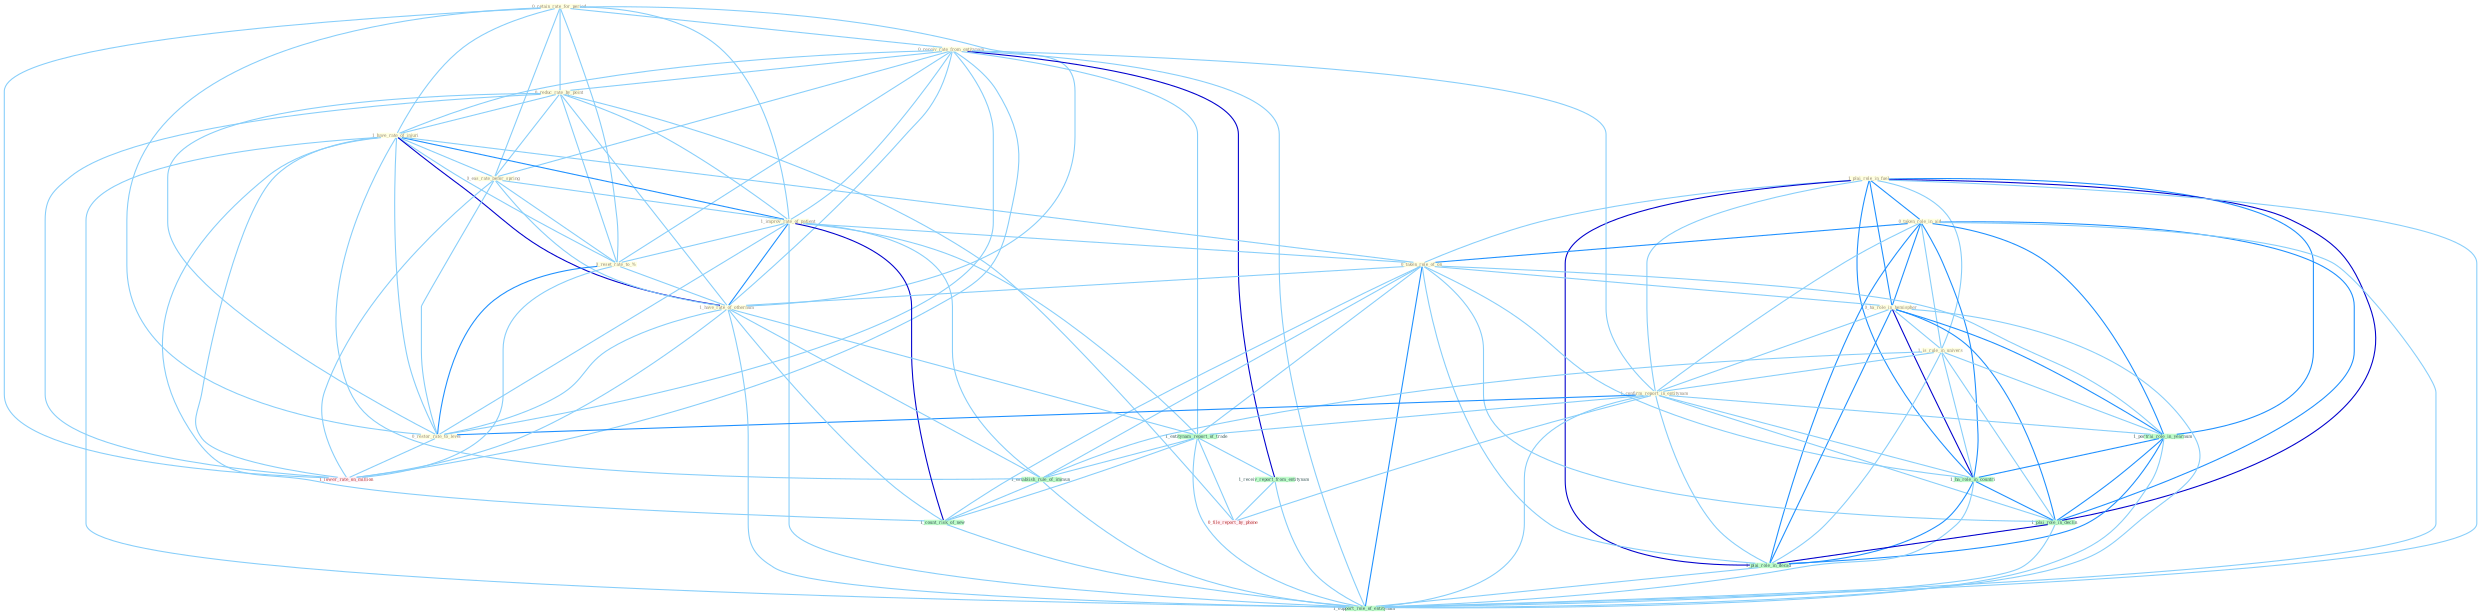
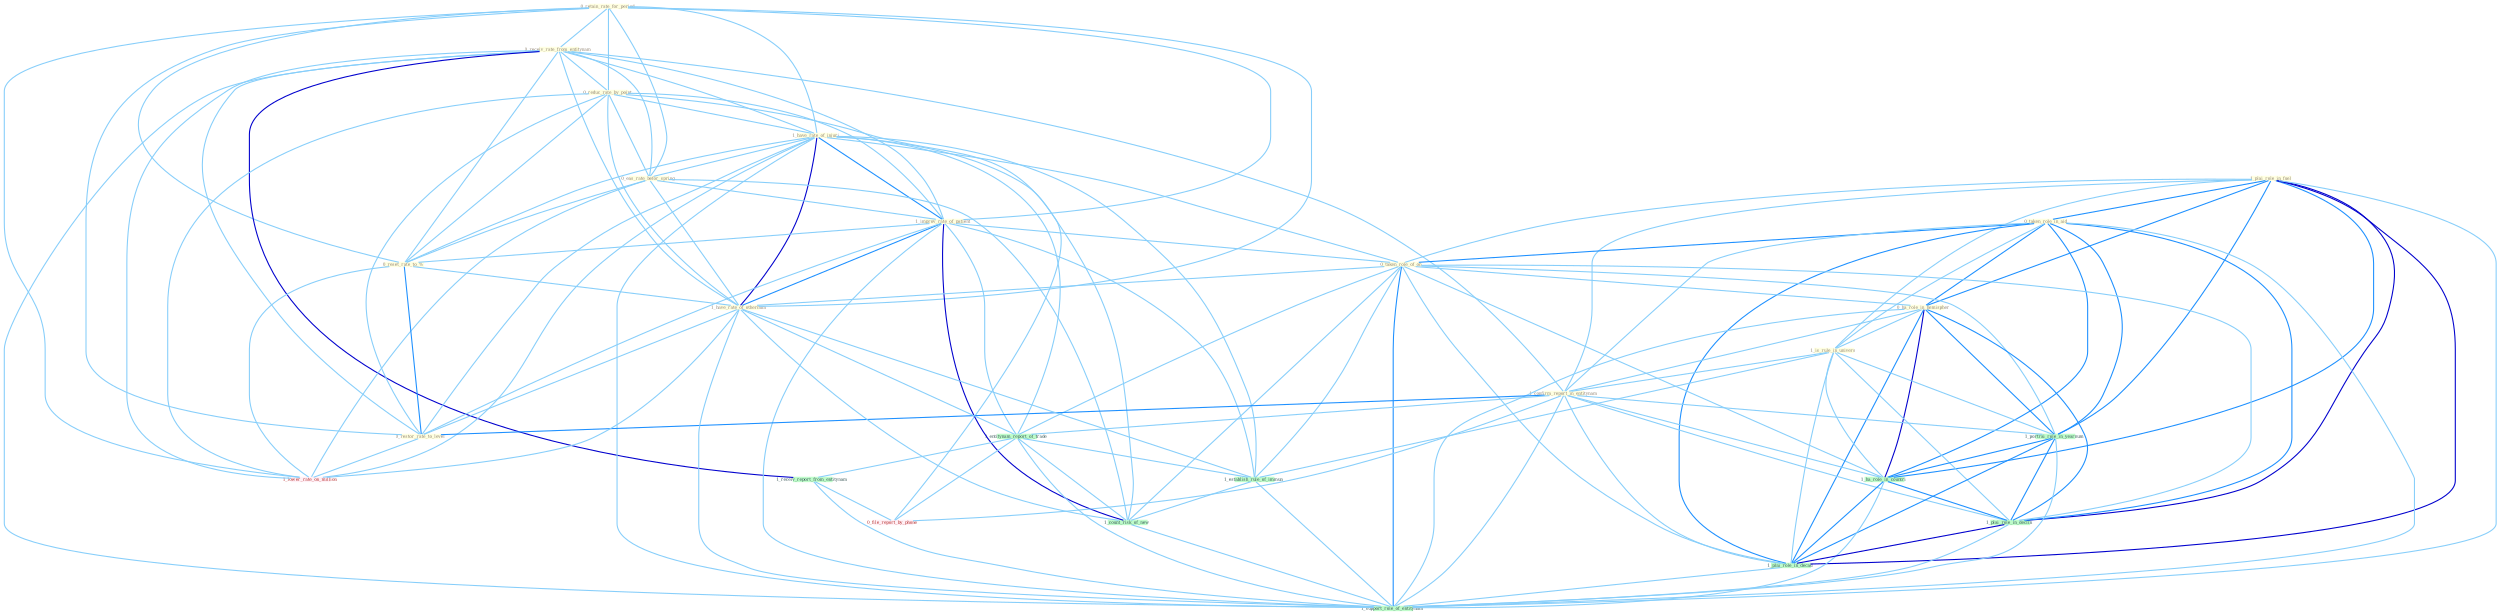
(1198, 155) -> (1025, 202)
(425, 300) -> (960, 213)
